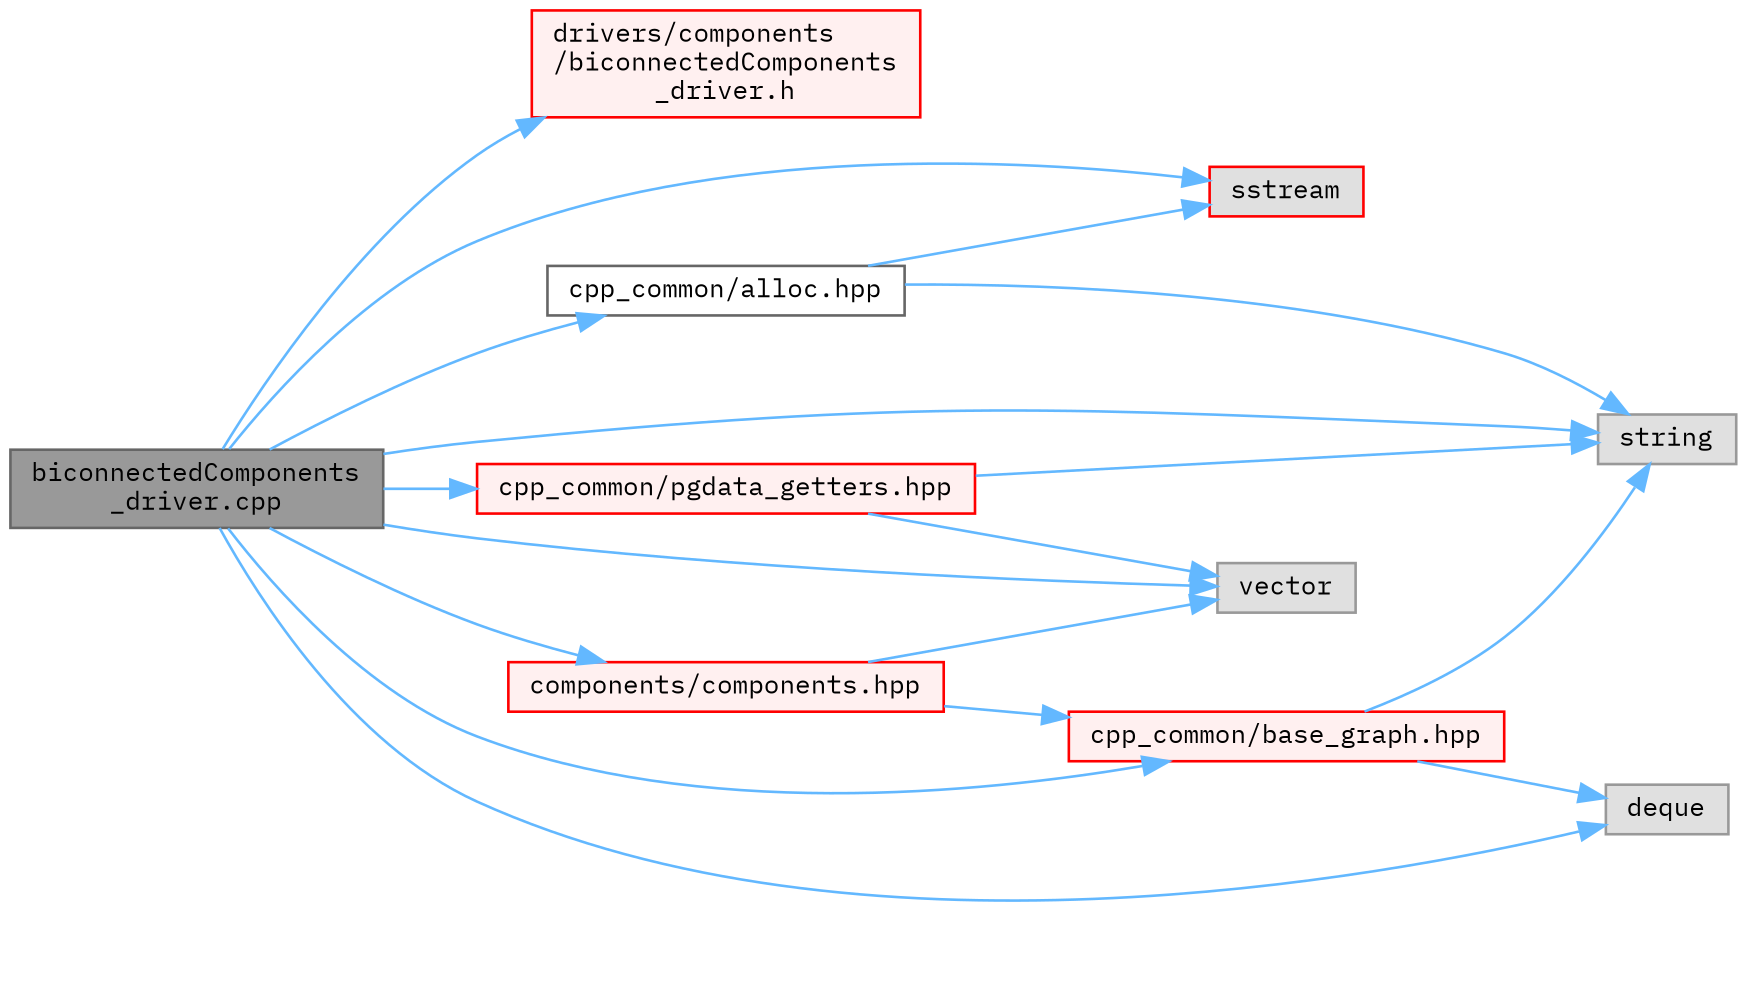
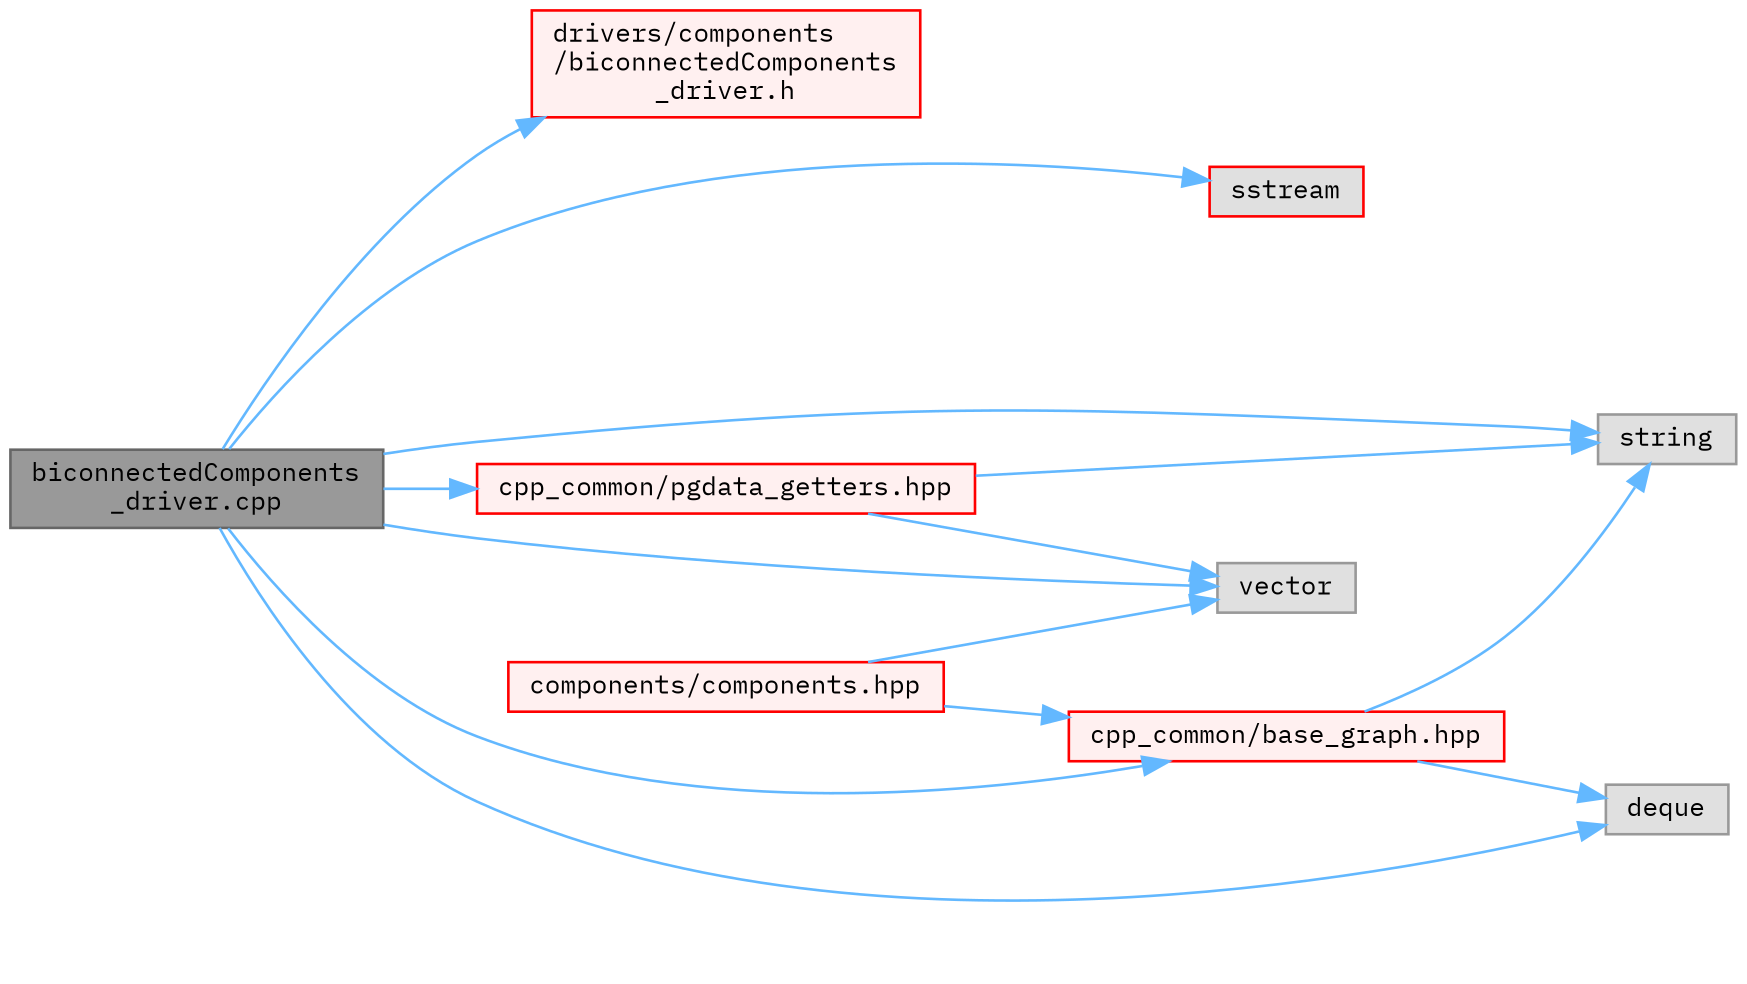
(726, 291) -> none
(420, 602) -> none
